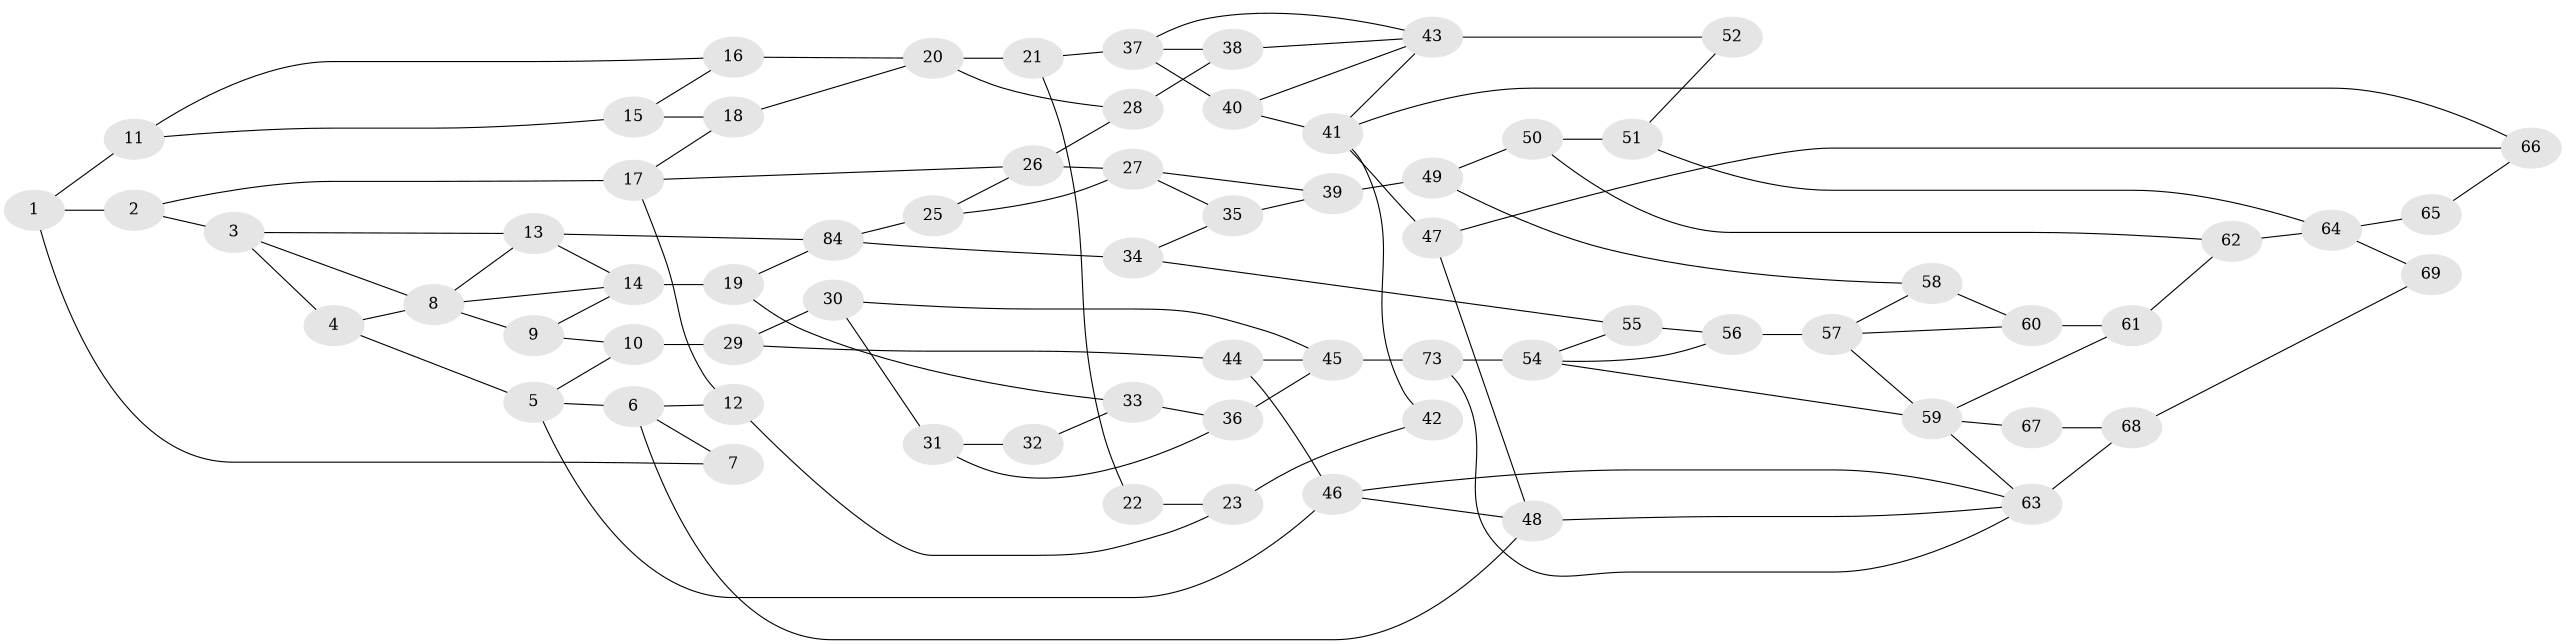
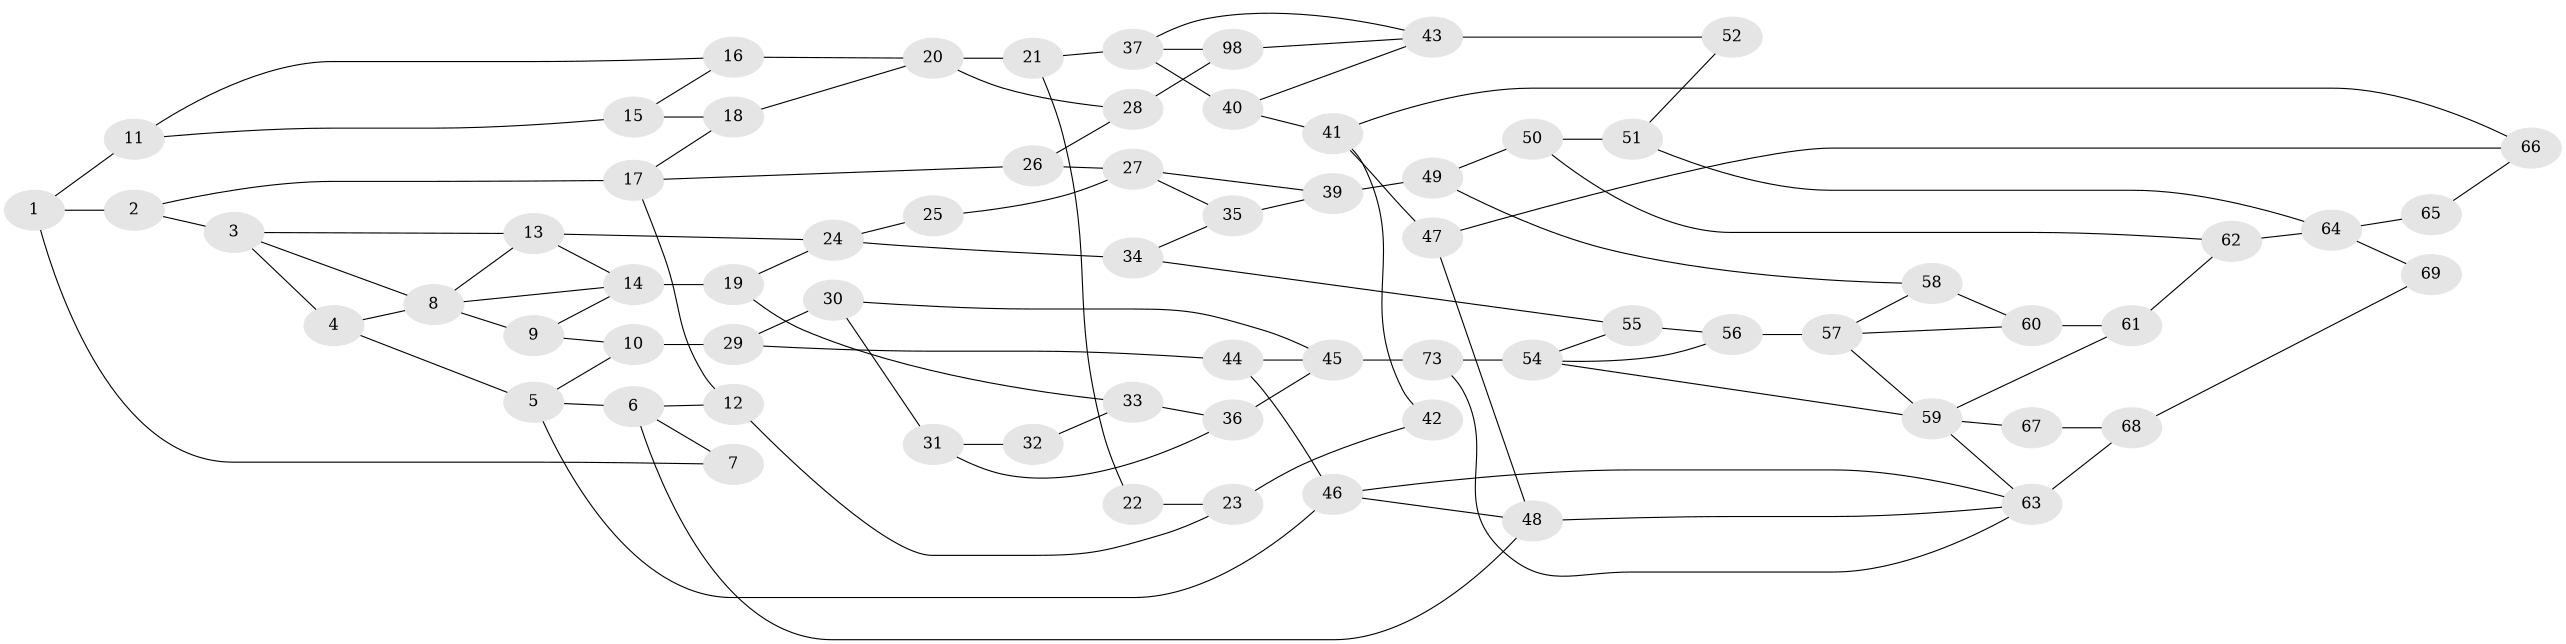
(1233, 49) -> (1233, 49)
(1383, 85) -> none
(983, 191) -> none
(833, 240) -> (833, 240)
